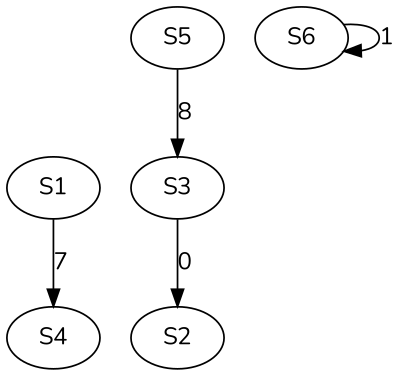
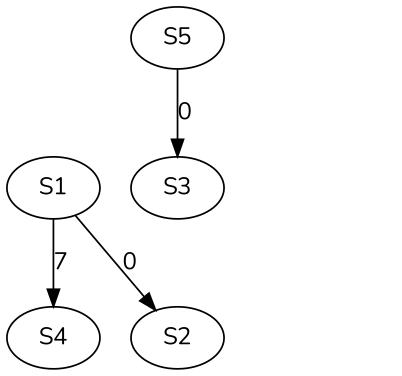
(302, 38) -> none
(185, 113) -> (185, 113)
(178, 254) -> (110, 256)
